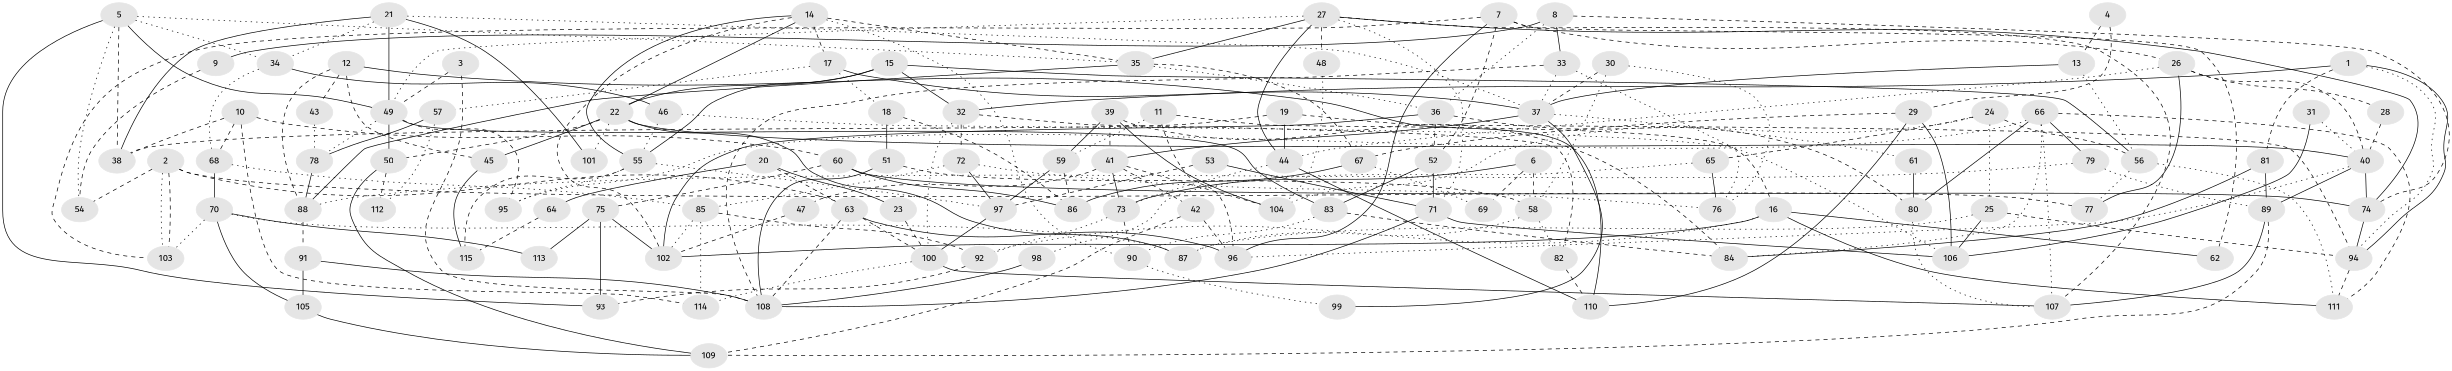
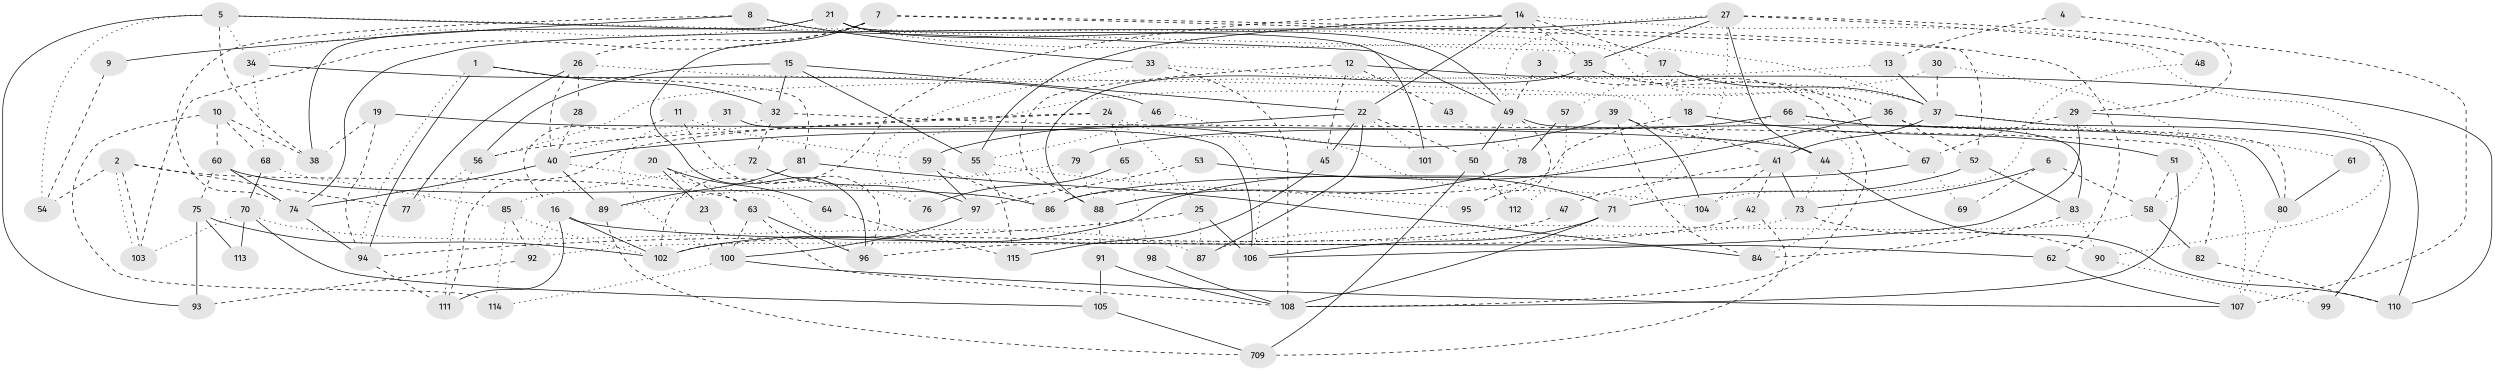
(2313, 130) -> (604, 159)
(1546, 234) -> (2175, 234)
(2184, 290) -> (2142, 289)
(709, 356) -> (1258, 356)
